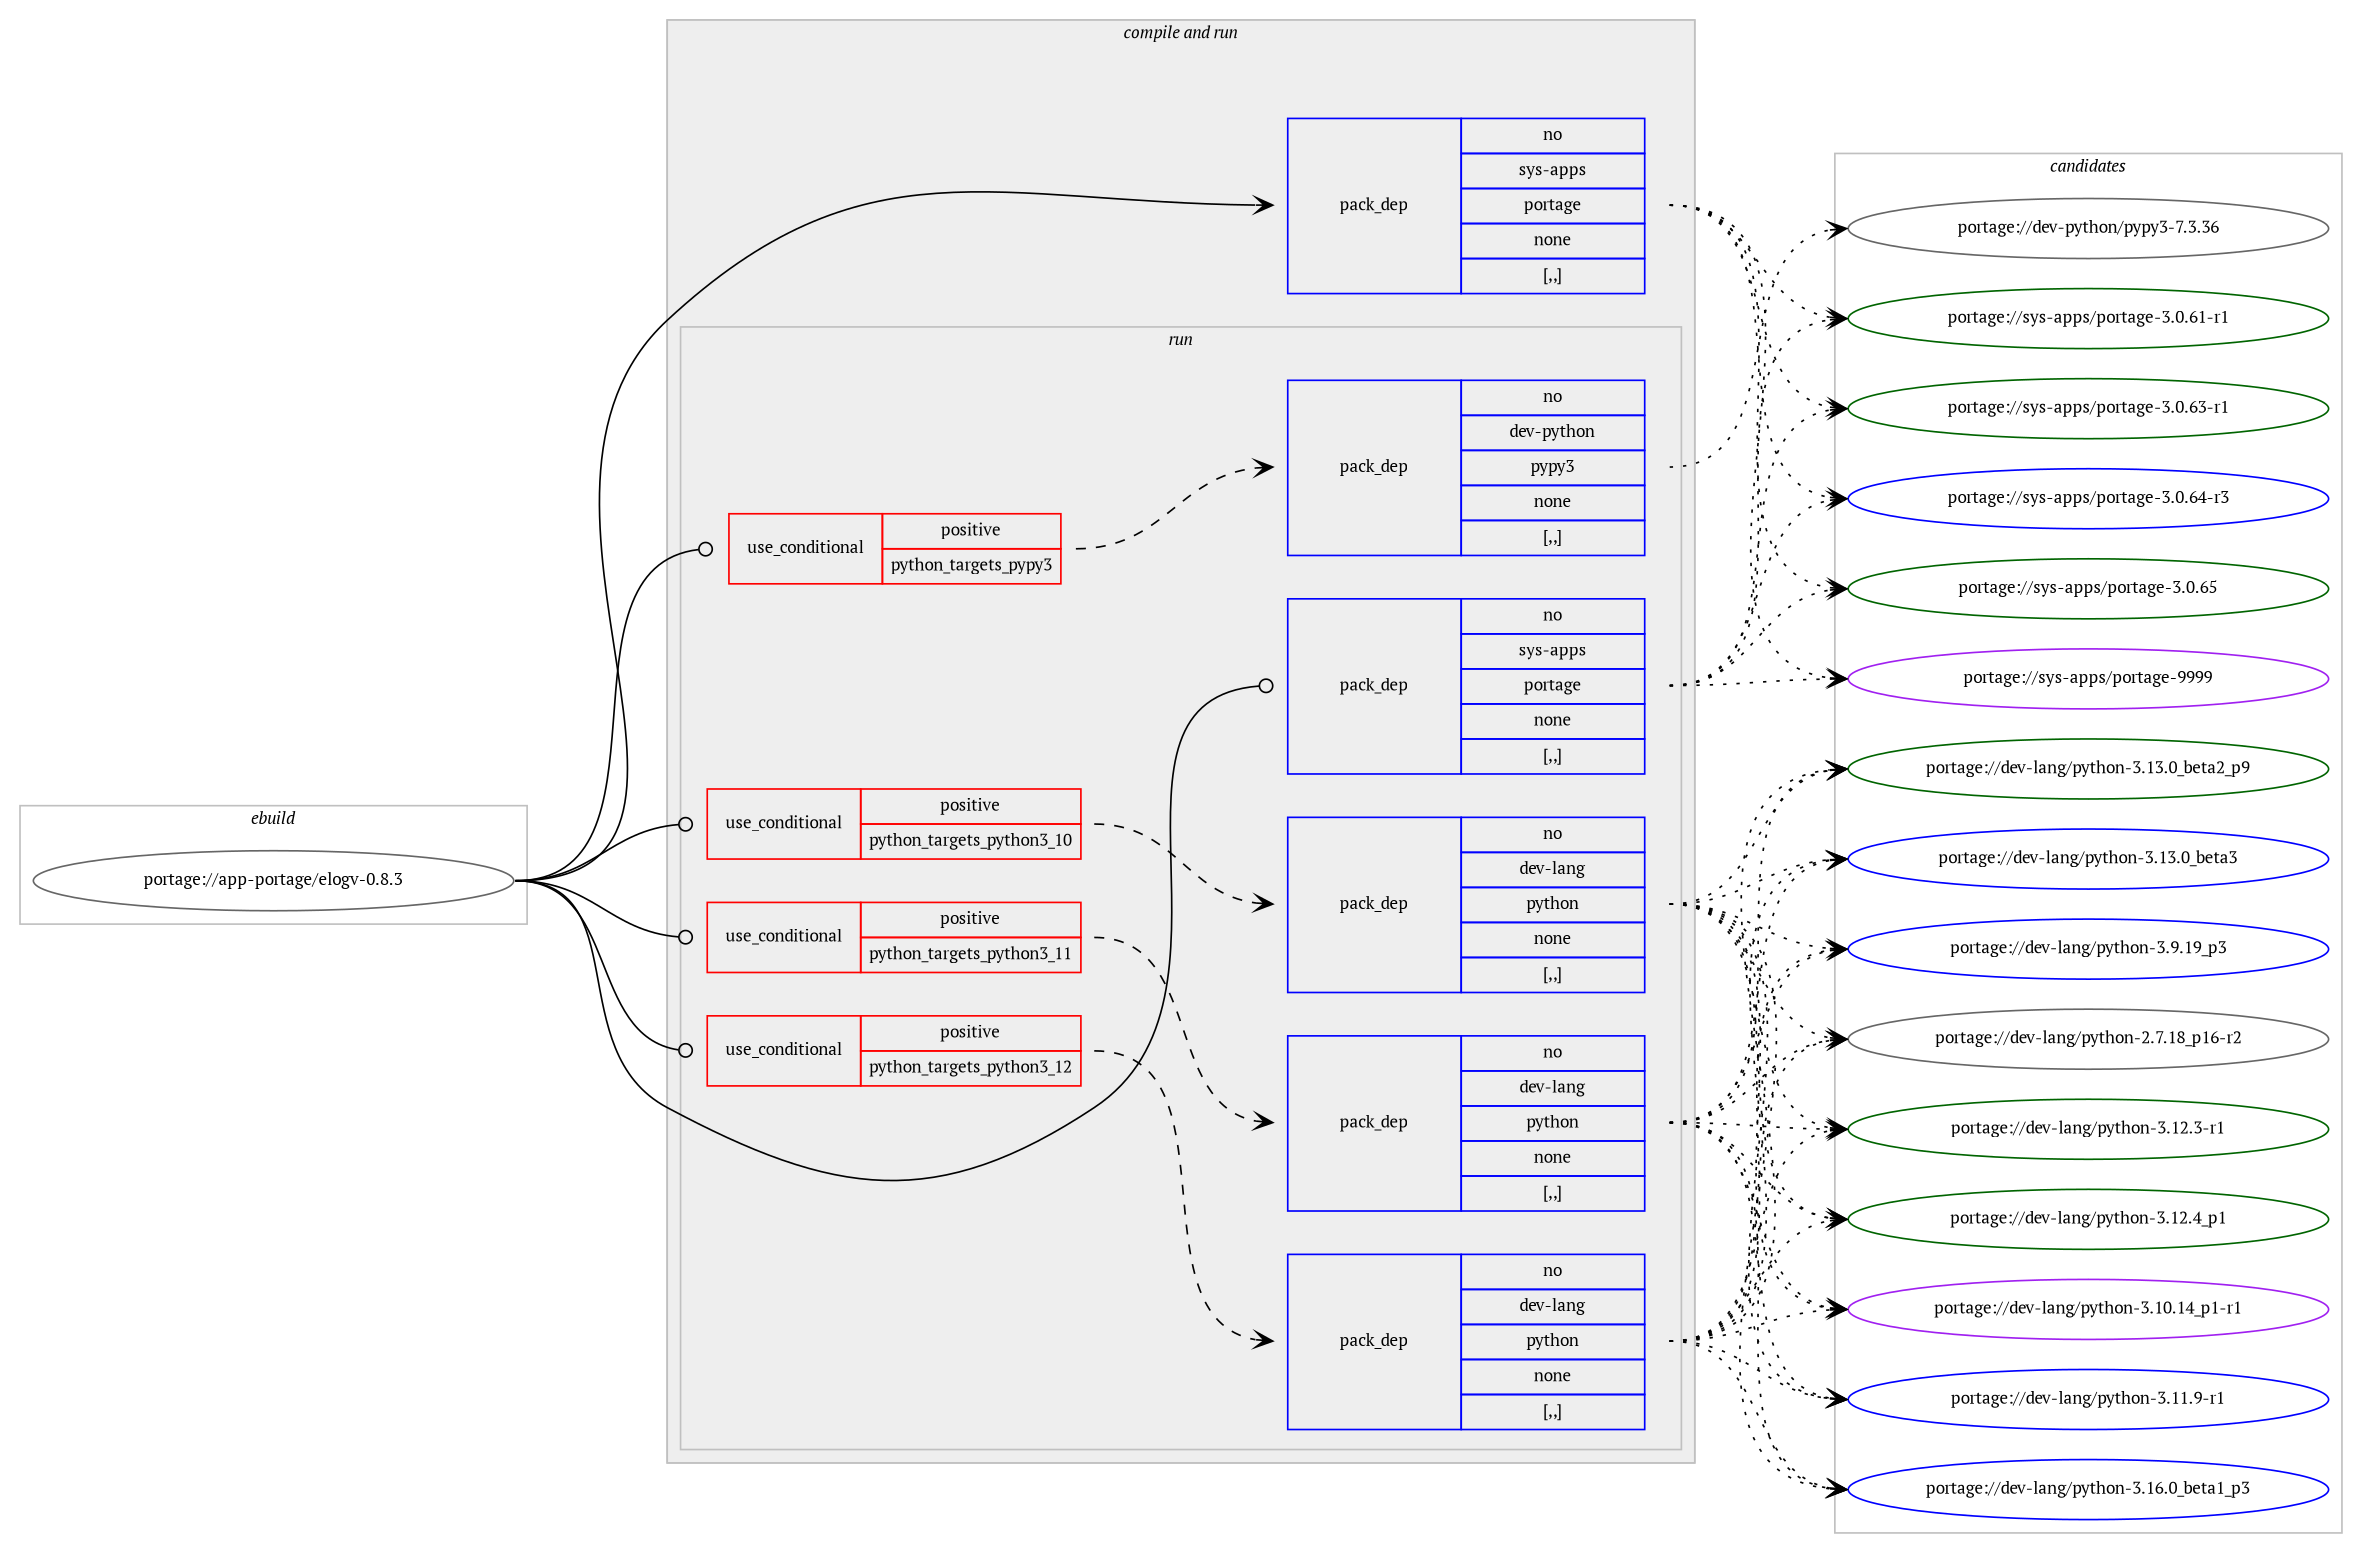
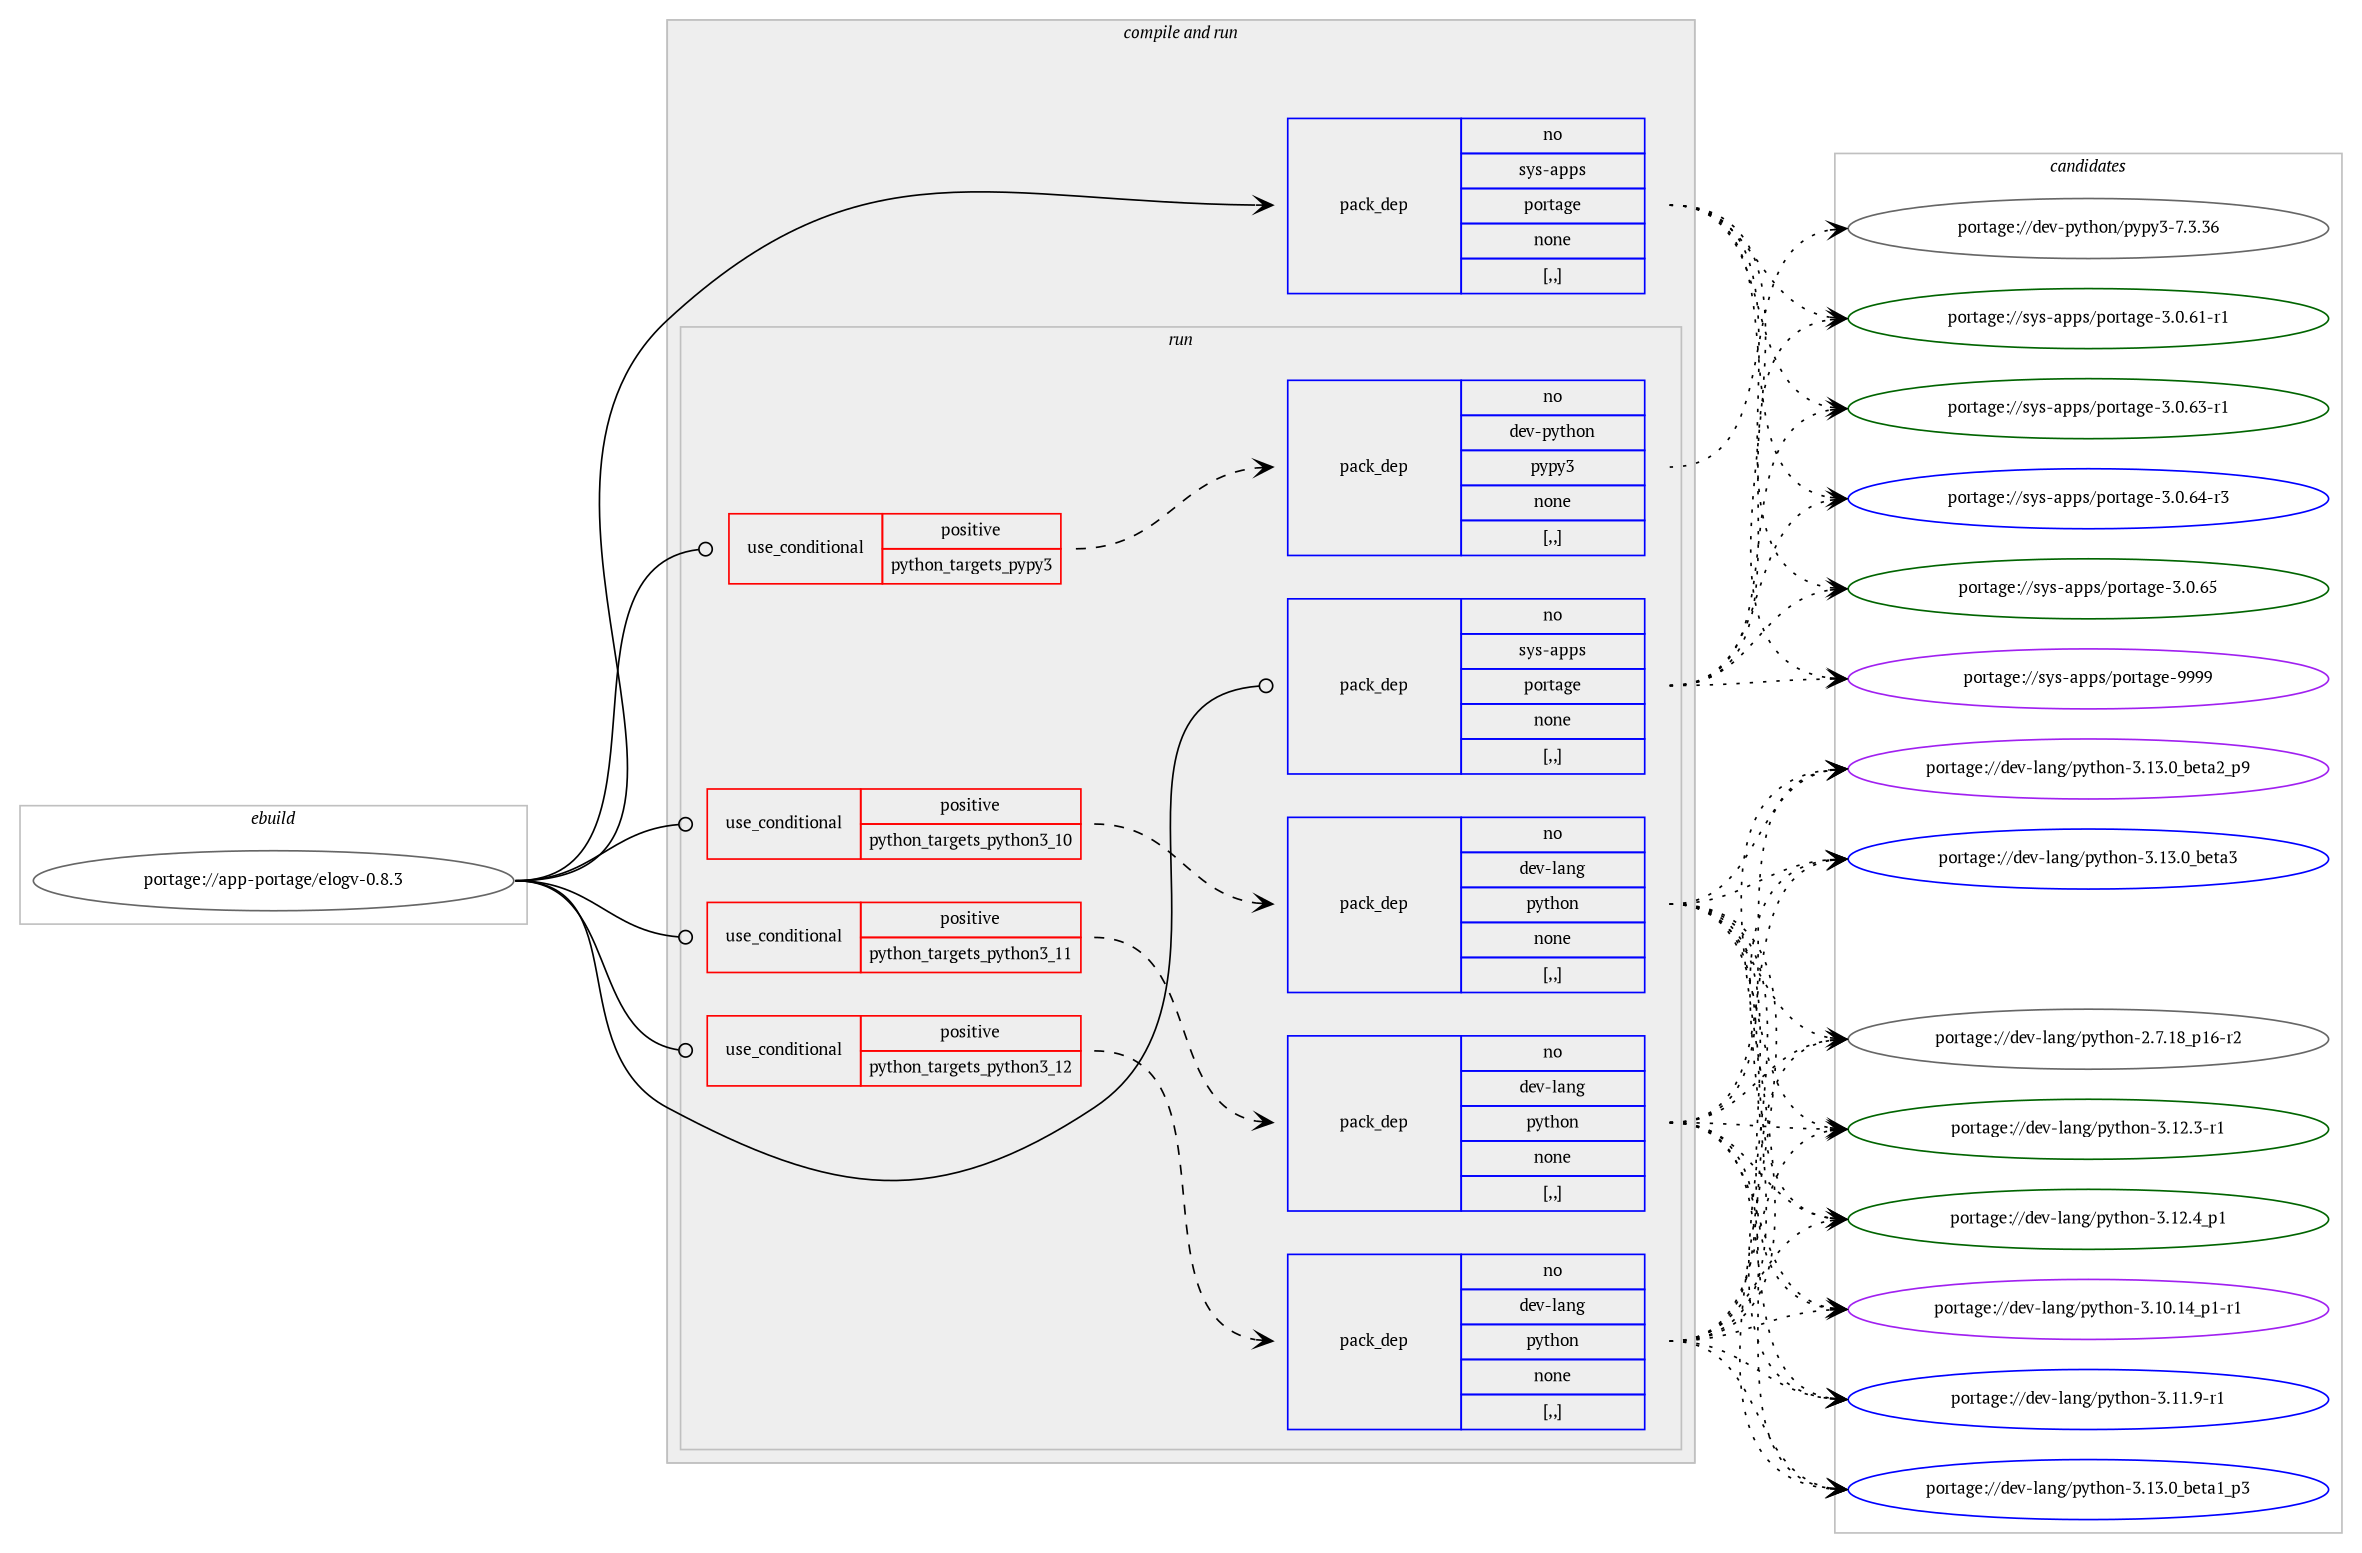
(2088, 769) -> (2088, 769)
(2088, 949) -> none
(2088, 1490) -> (2088, 1490)
